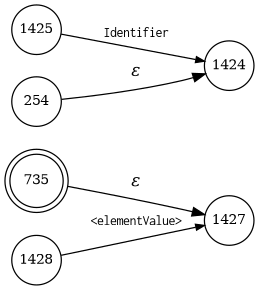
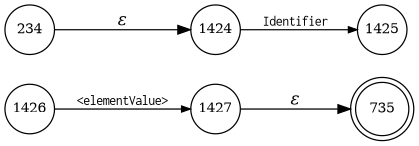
(128, 47) -> (294, 30)
(37, 102) -> (30, 30)
(130, 198) -> (289, 109)
(37, 260) -> (30, 109)
